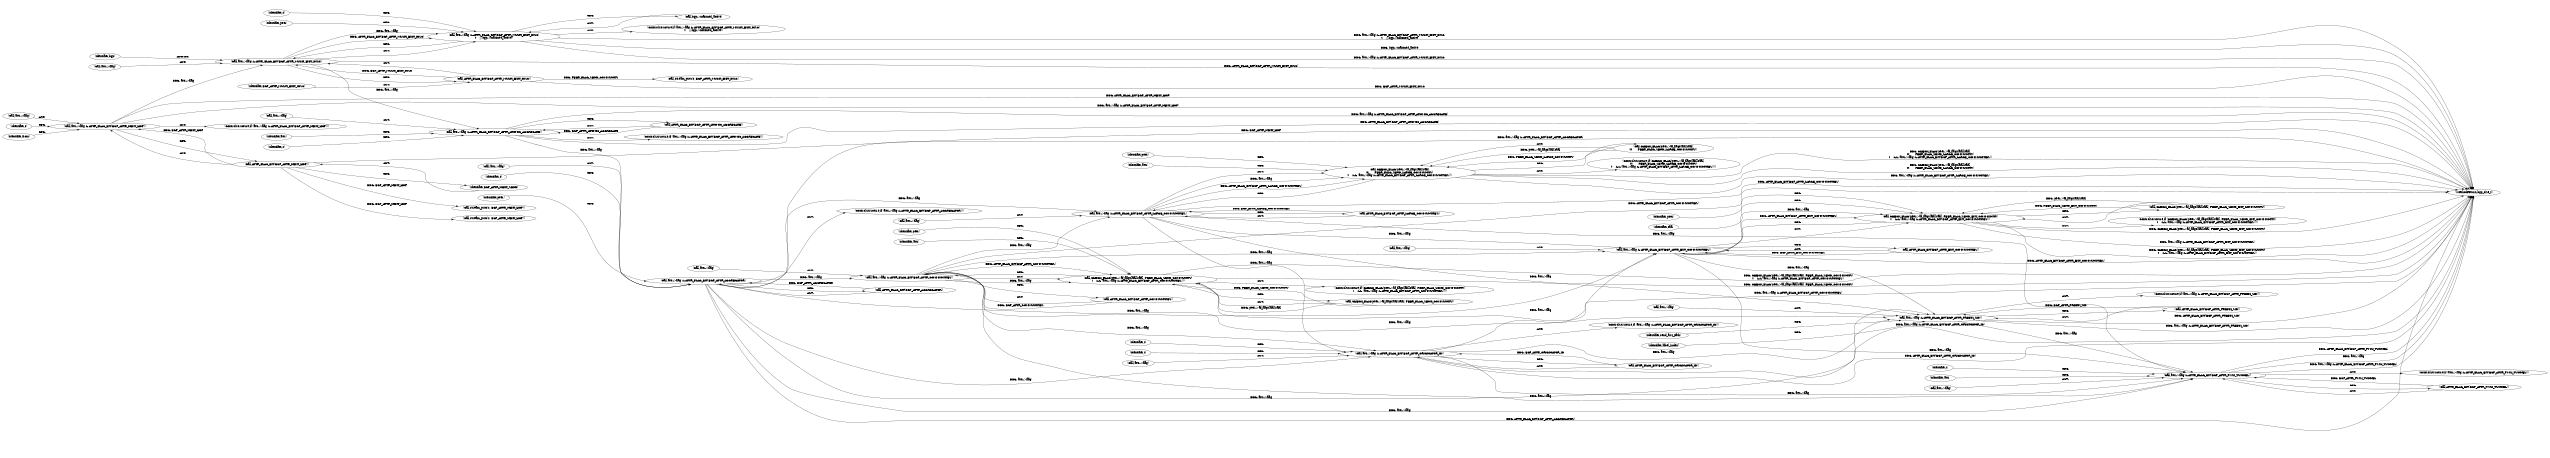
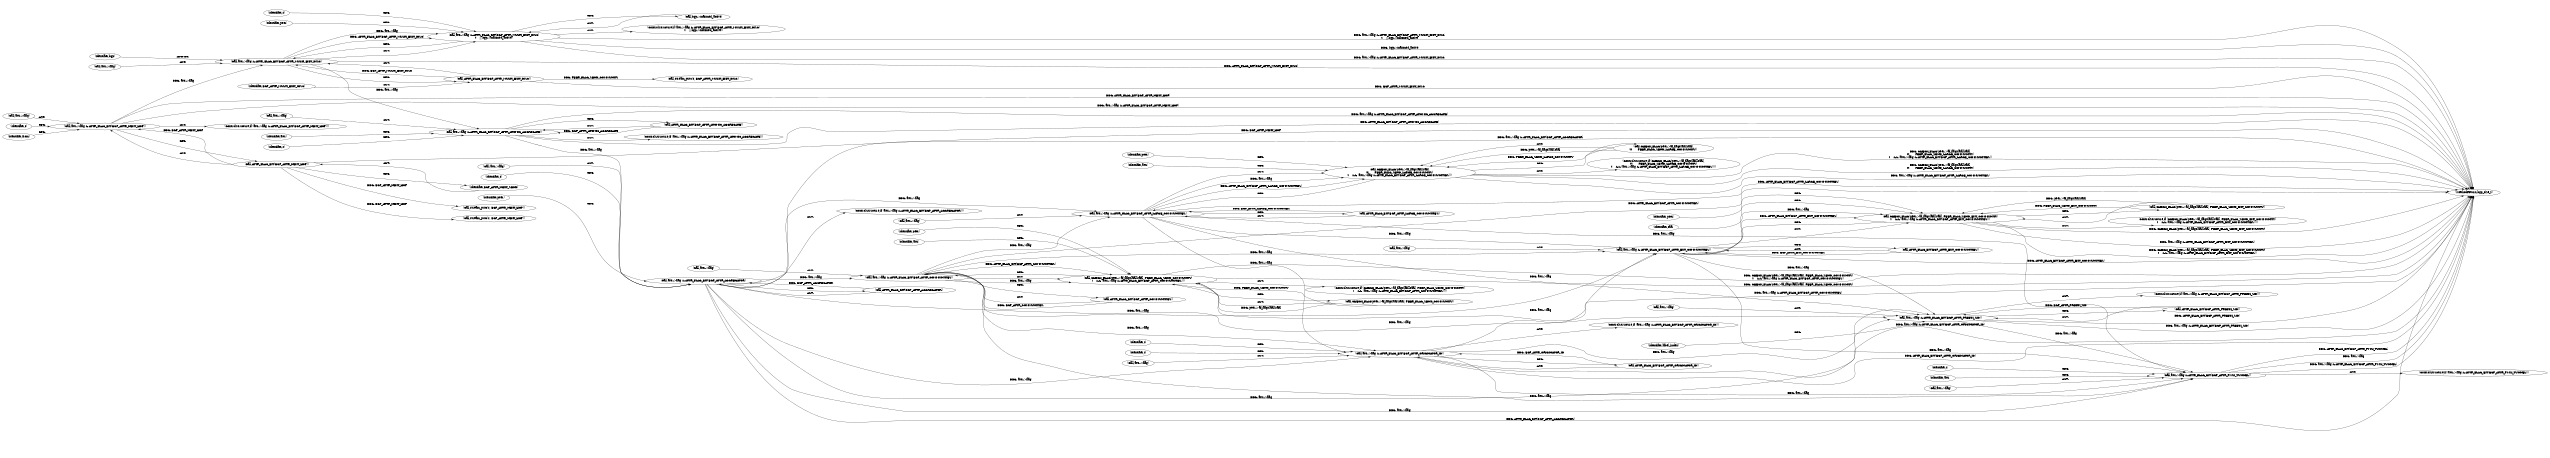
(1663, 335) -> none
(2474, 387) -> none
